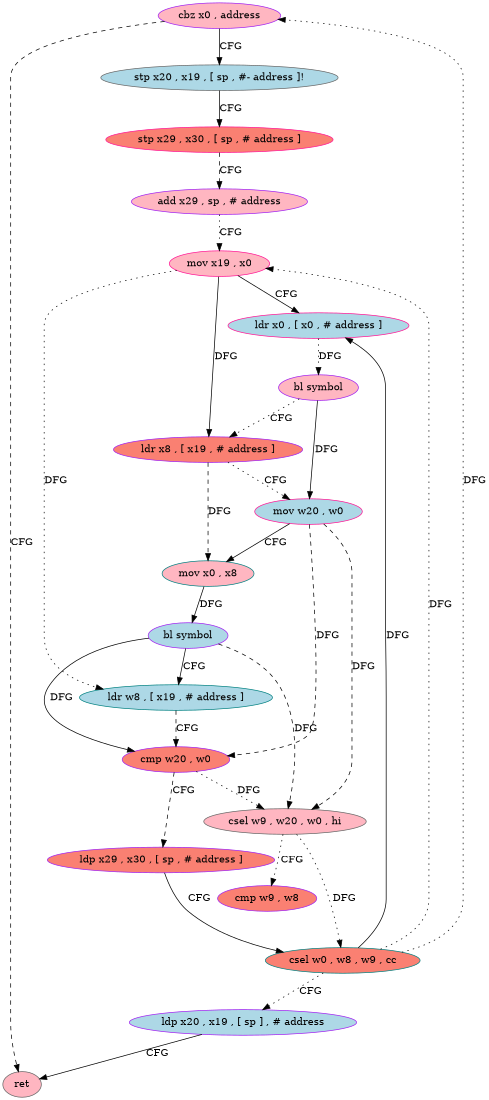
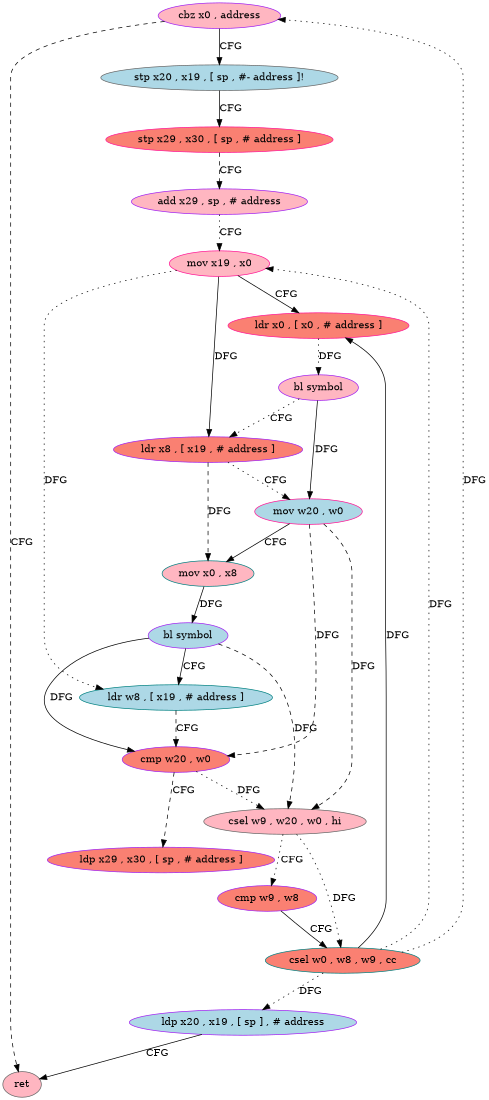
(318, 326) -> (318, 326)
(210, 926) -> (301, 927)
(311, 991) -> (311, 991)
